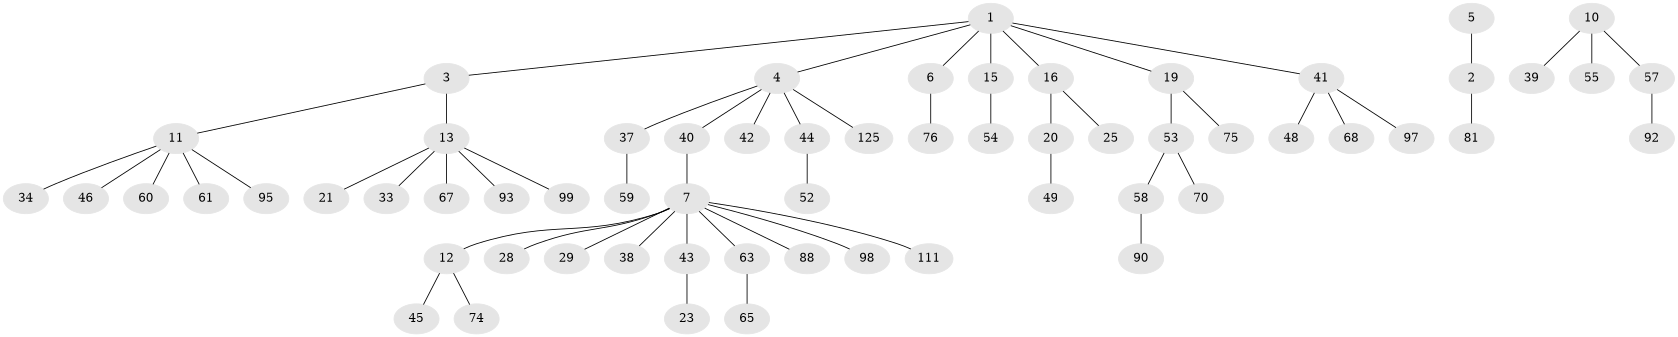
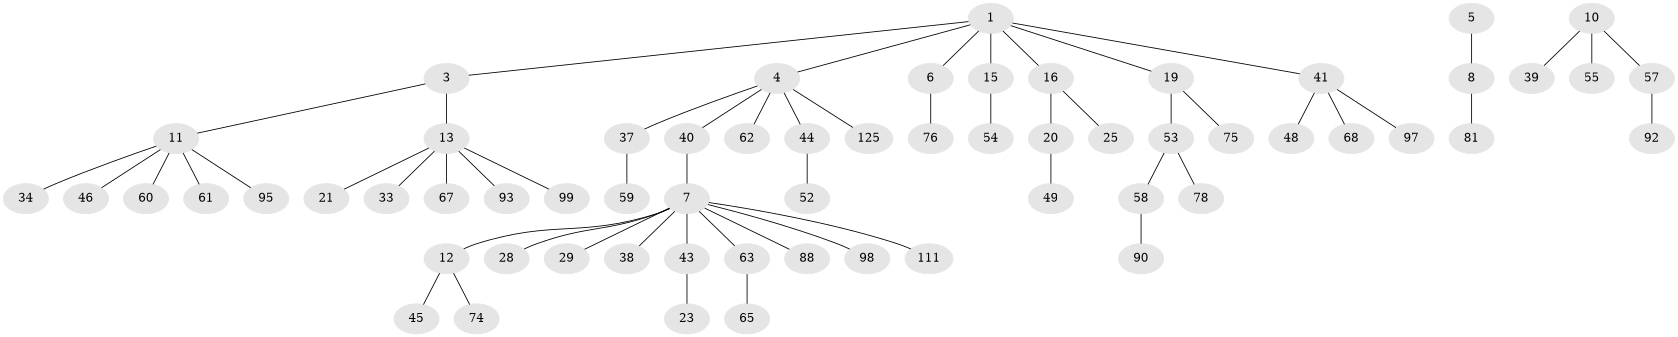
(1472, 78) -> (1472, 78)
(747, 139) -> (747, 139)
(1201, 199) -> (1201, 199)
